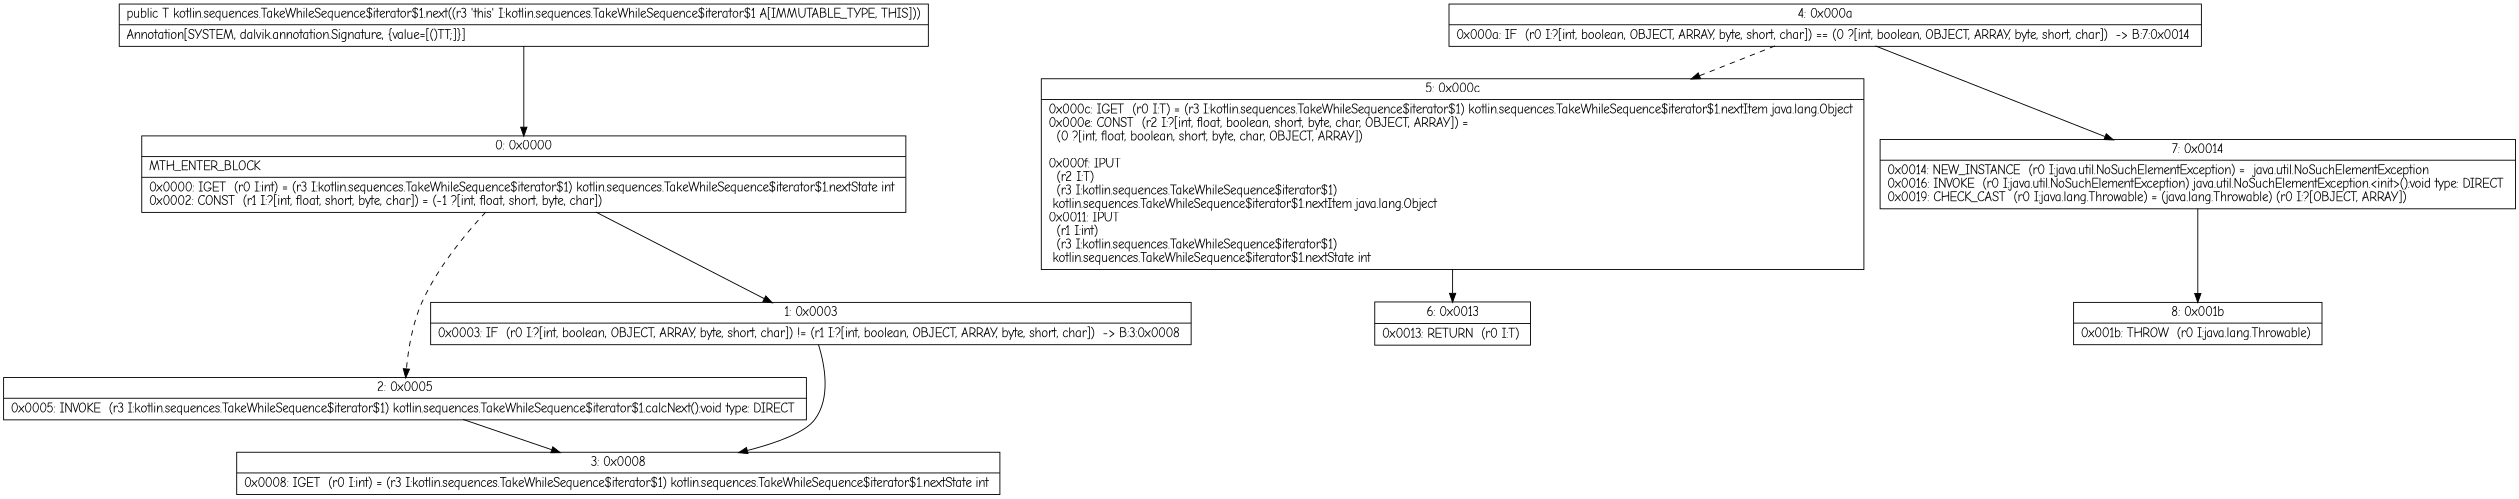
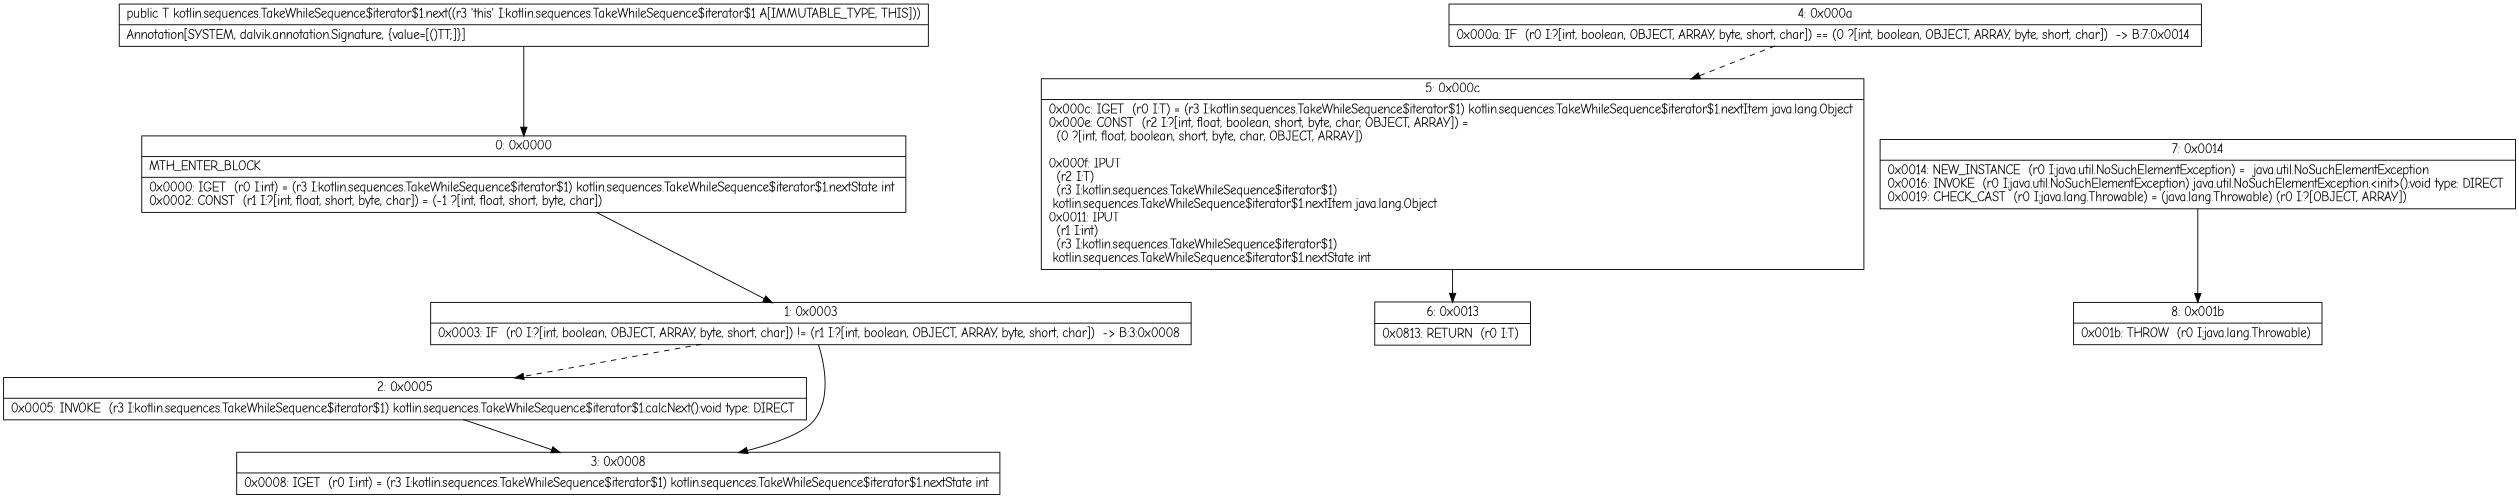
(1990, 91) -> none
(432, 284) -> (612, 360)
(1453, 334) -> (1453, 334)
